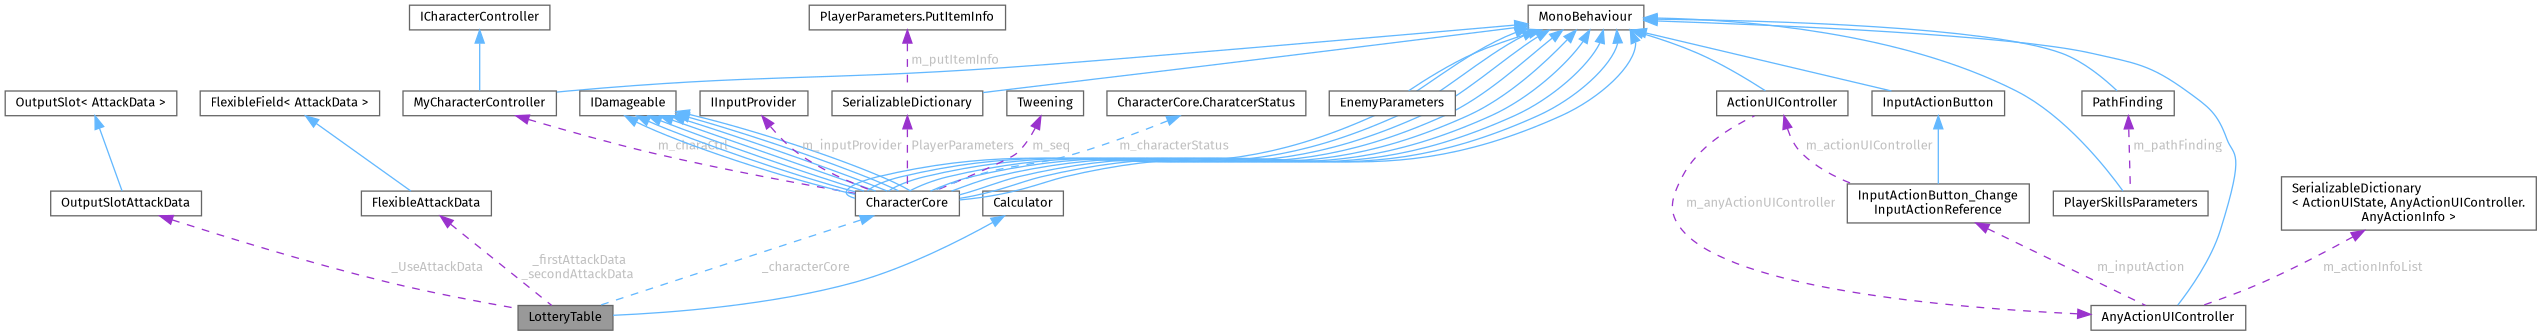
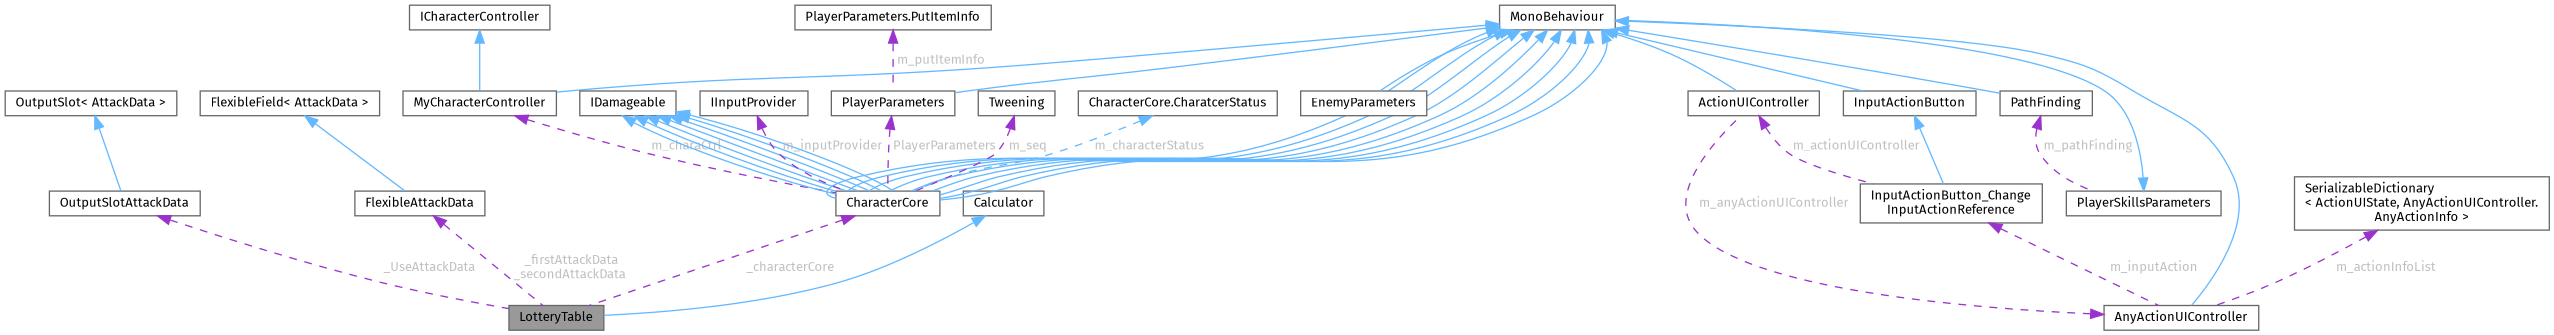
(1913, 52) -> (1986, 53)
(907, 103) -> (893, 103)
(730, 263) -> (716, 263)
